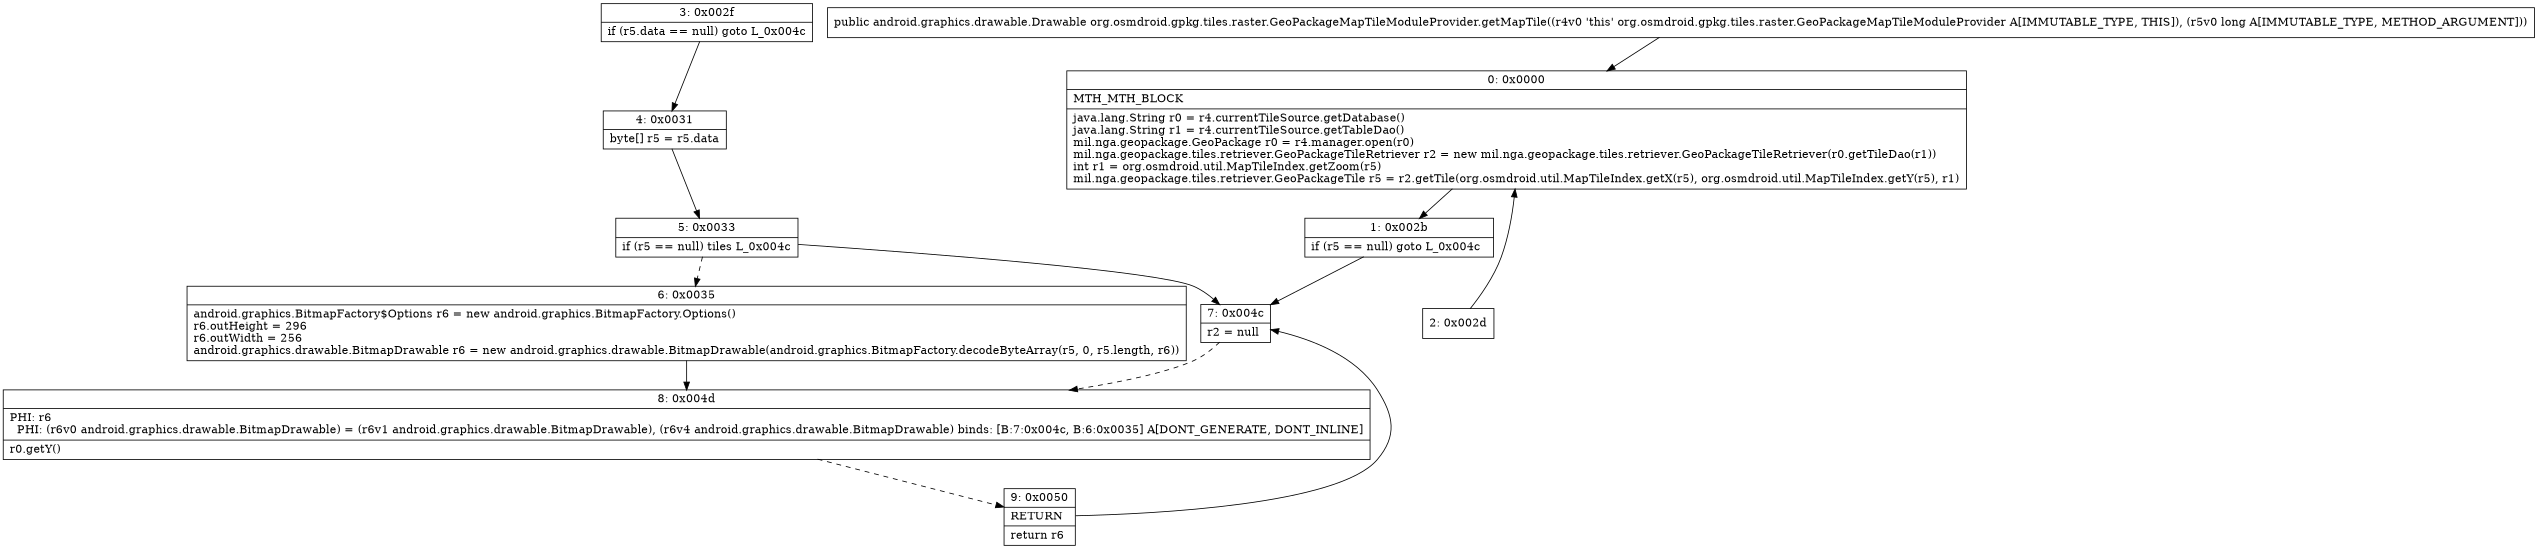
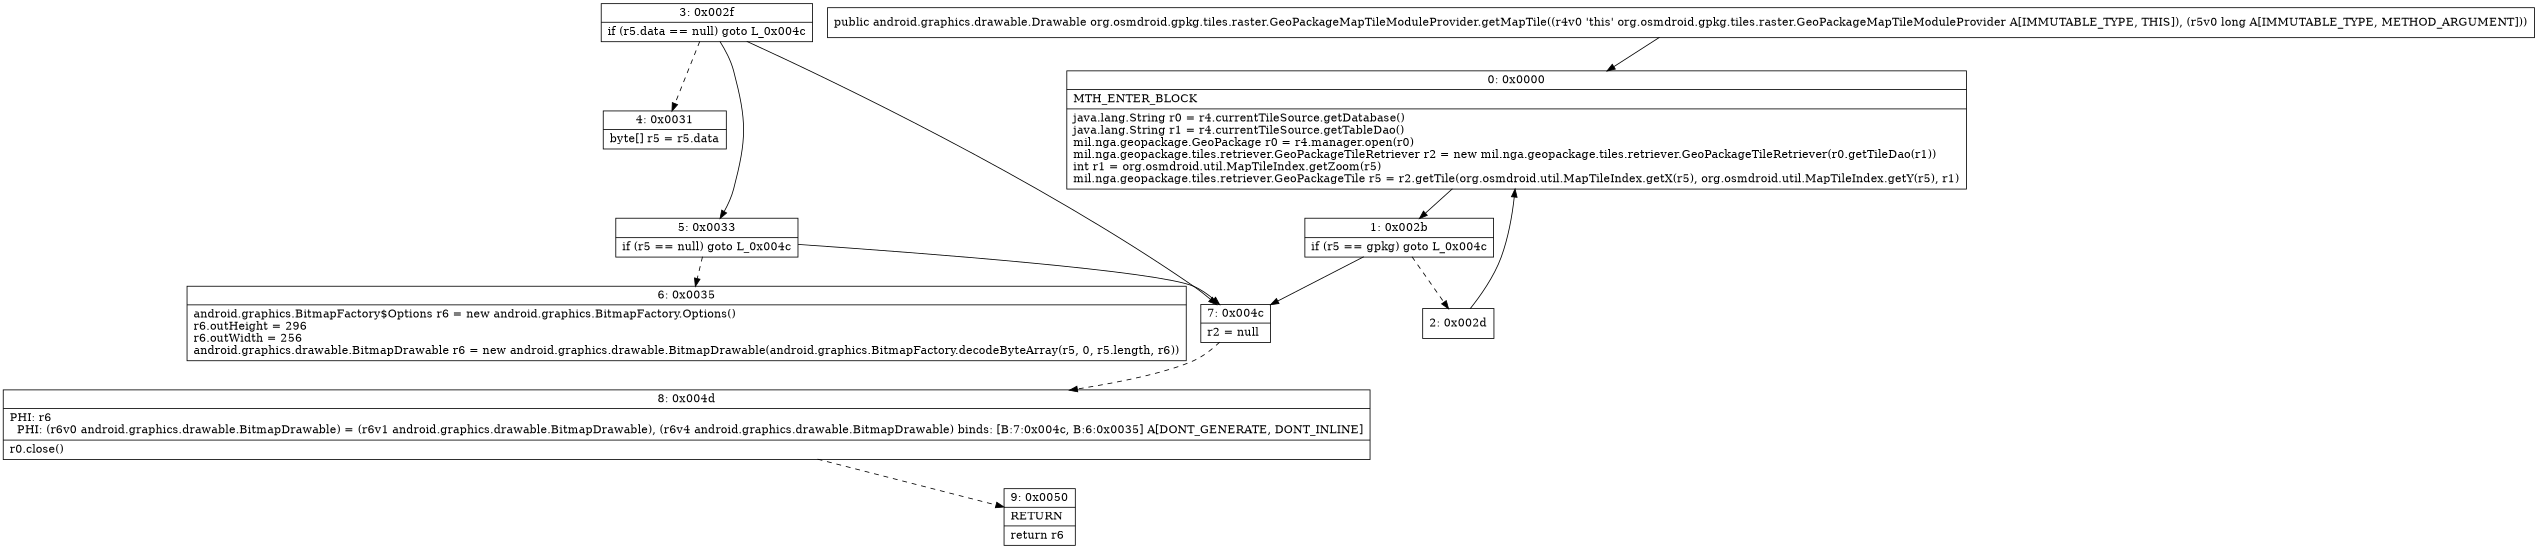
(687, 73) -> (687, 73)
(1128, 99) -> (1136, 99)
(684, 180) -> (743, 126)
(706, 247) -> (707, 247)
(1396, 247) -> (1399, 247)
none -> (1428, 279)
(687, 371) -> none
(36, 449) -> (37, 449)
(1326, 487) -> (984, 160)
